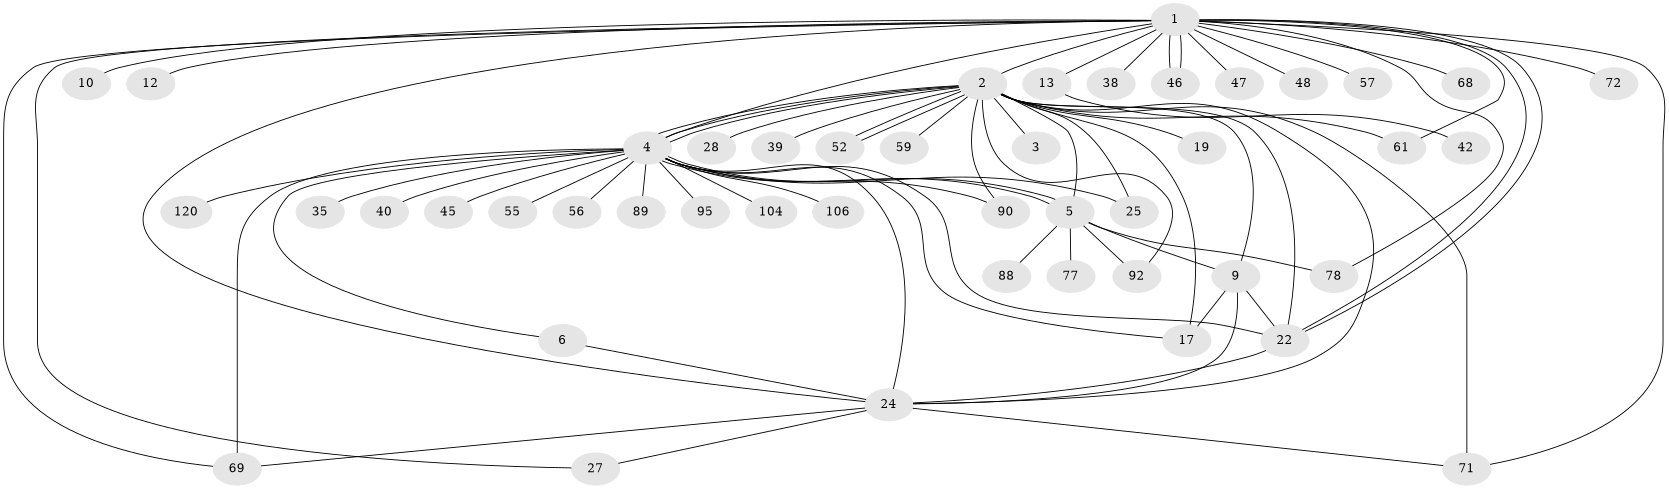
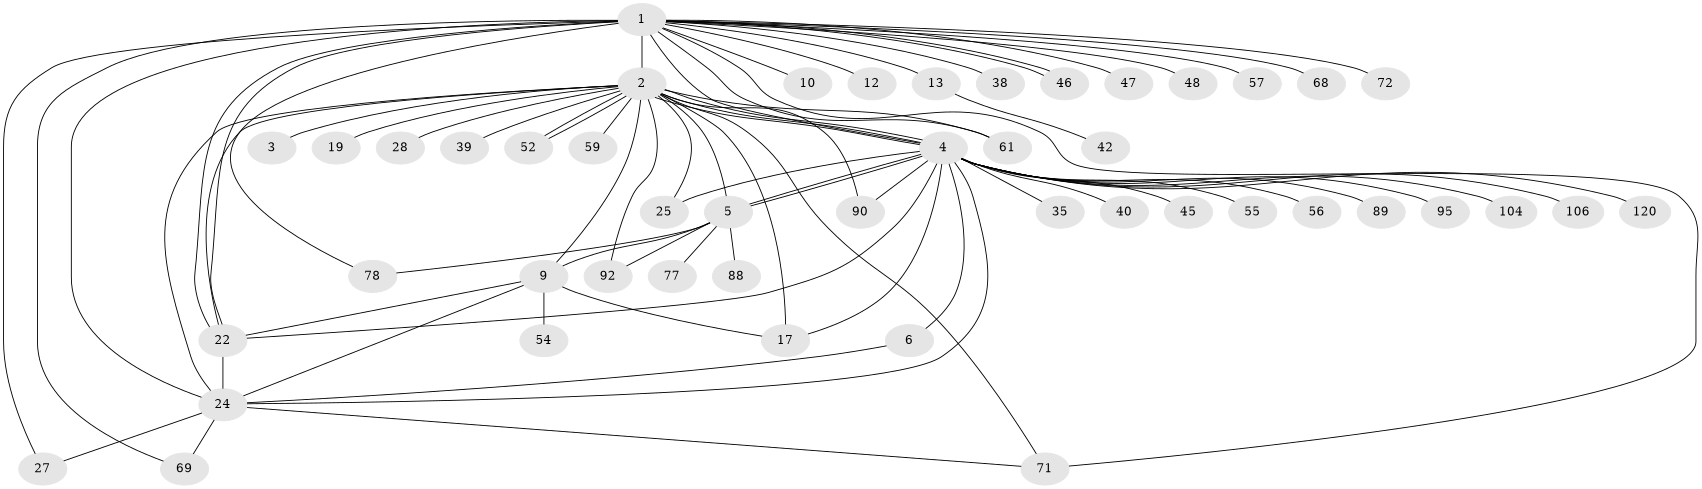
(283, 190) -> none
none -> (544, 341)
